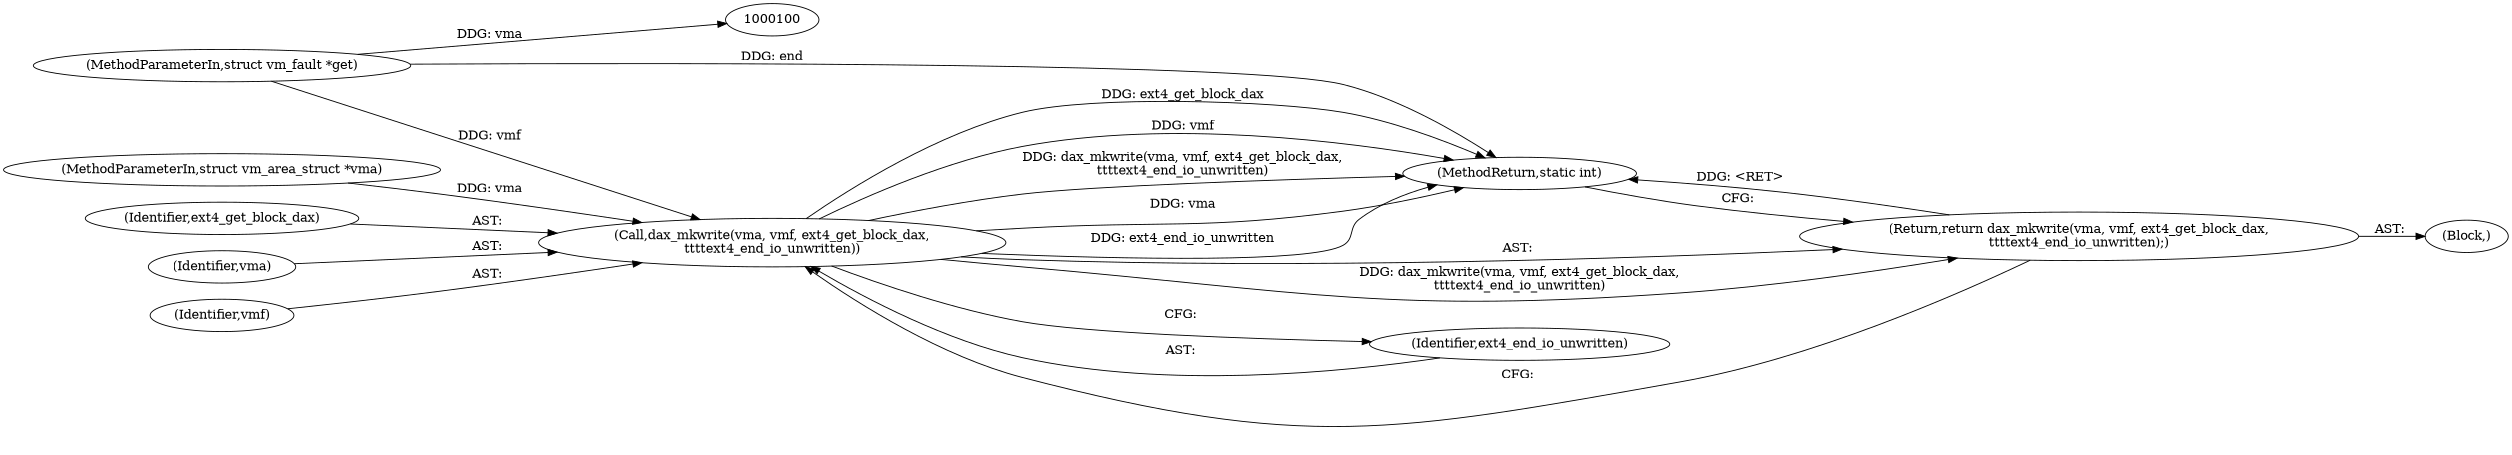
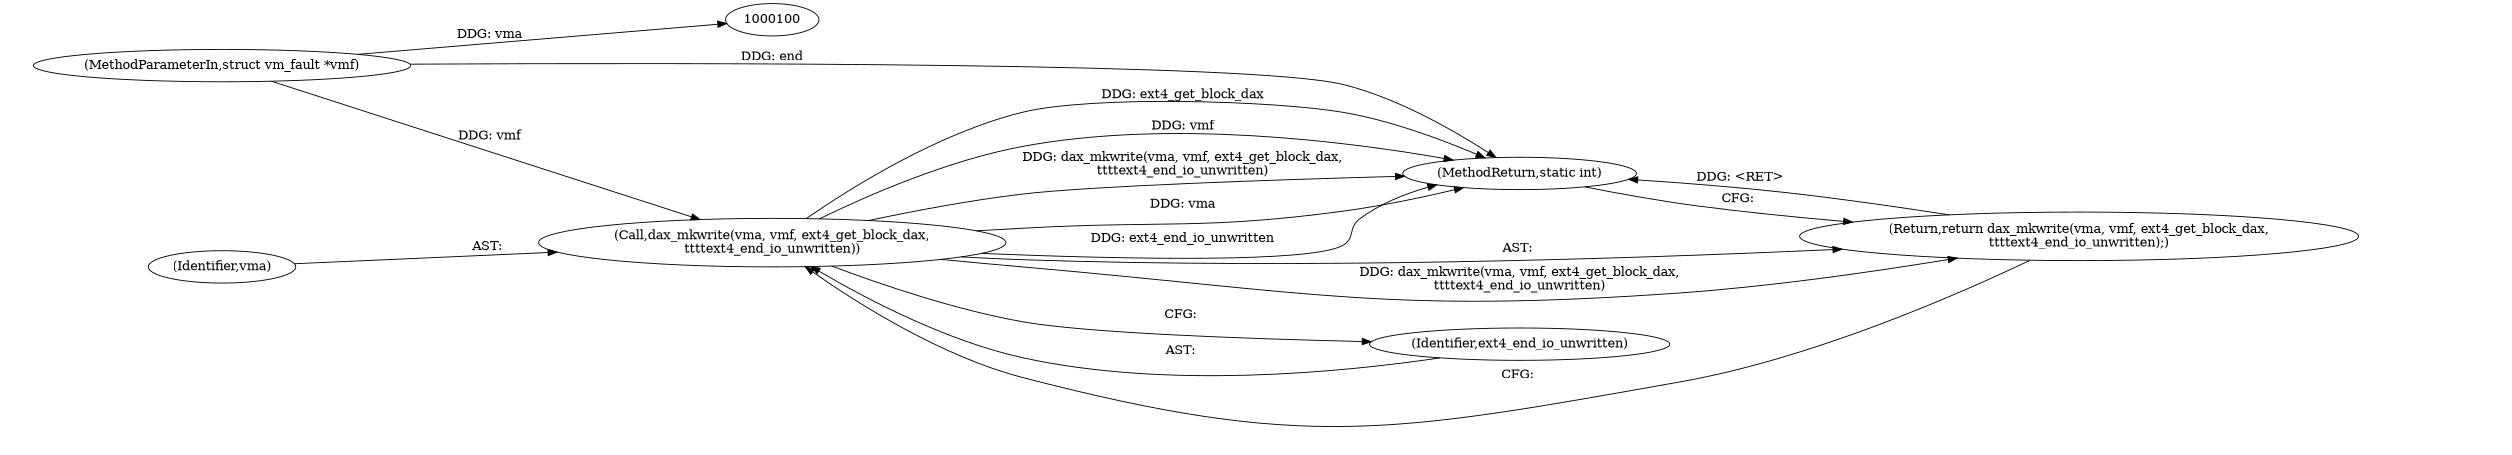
(222, 66) -> (222, 66)
(222, 170) -> none
(222, 218) -> none
(2467, 236) -> none
(222, 315) -> none
